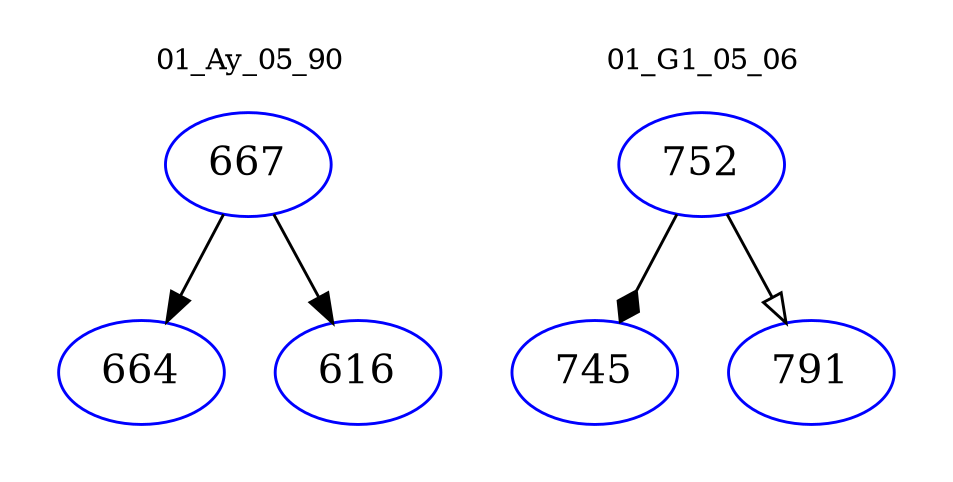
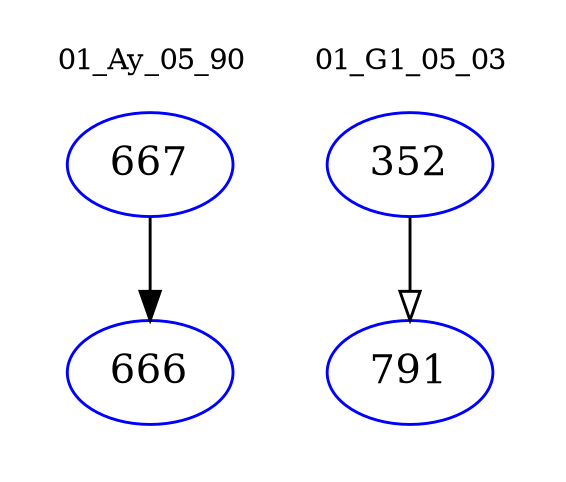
(703, 62) -> (411, 62)
(702, 165) -> (410, 165)
(141, 372) -> none
(358, 372) -> (150, 372)
(595, 372) -> none
